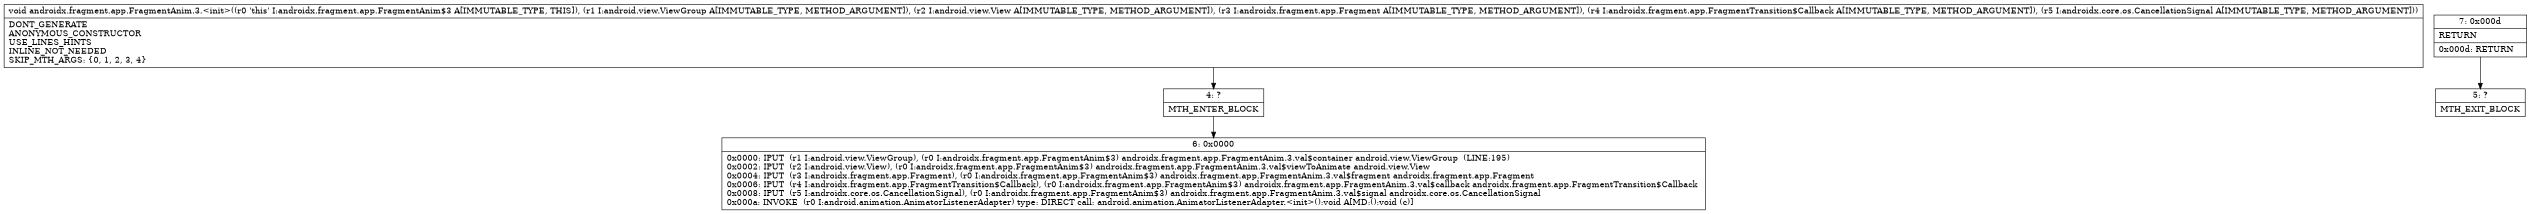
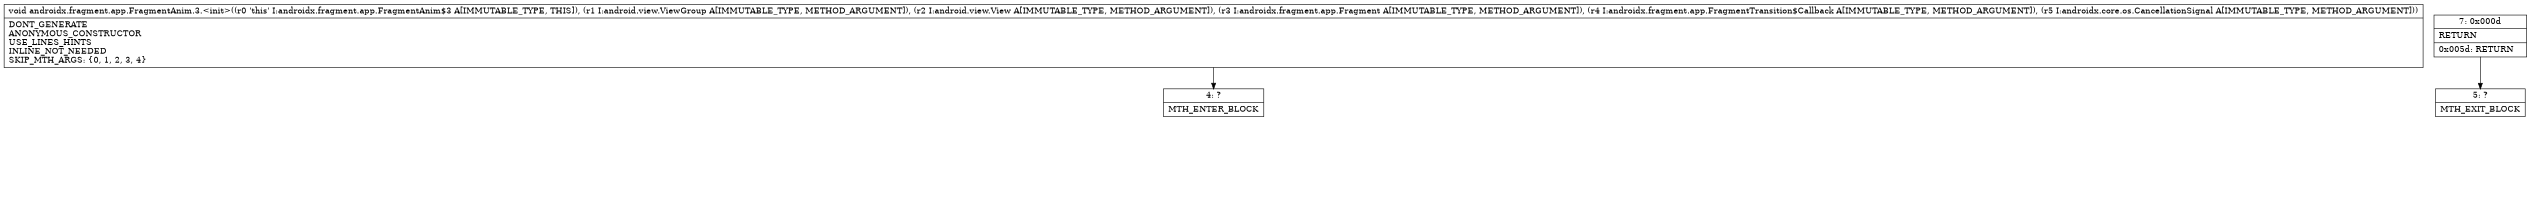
(2480, 50) -> (2480, 50)
(1214, 174) -> none
